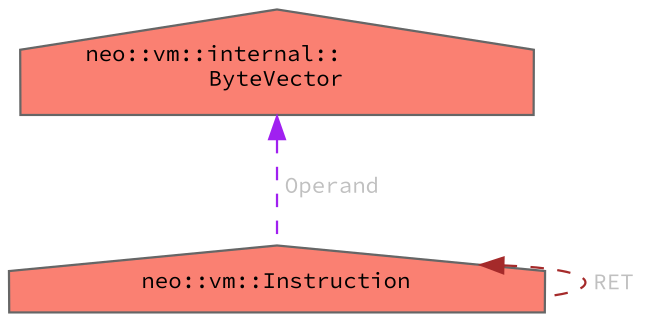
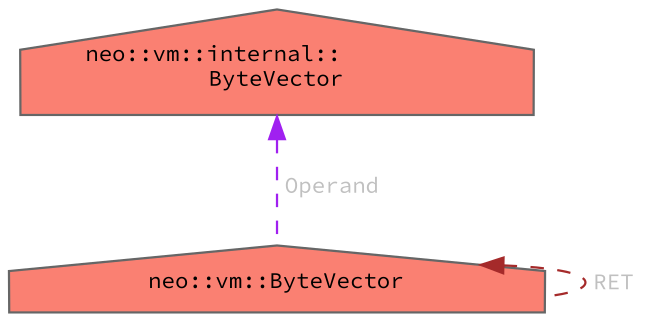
(277, 282) -> (277, 282)
